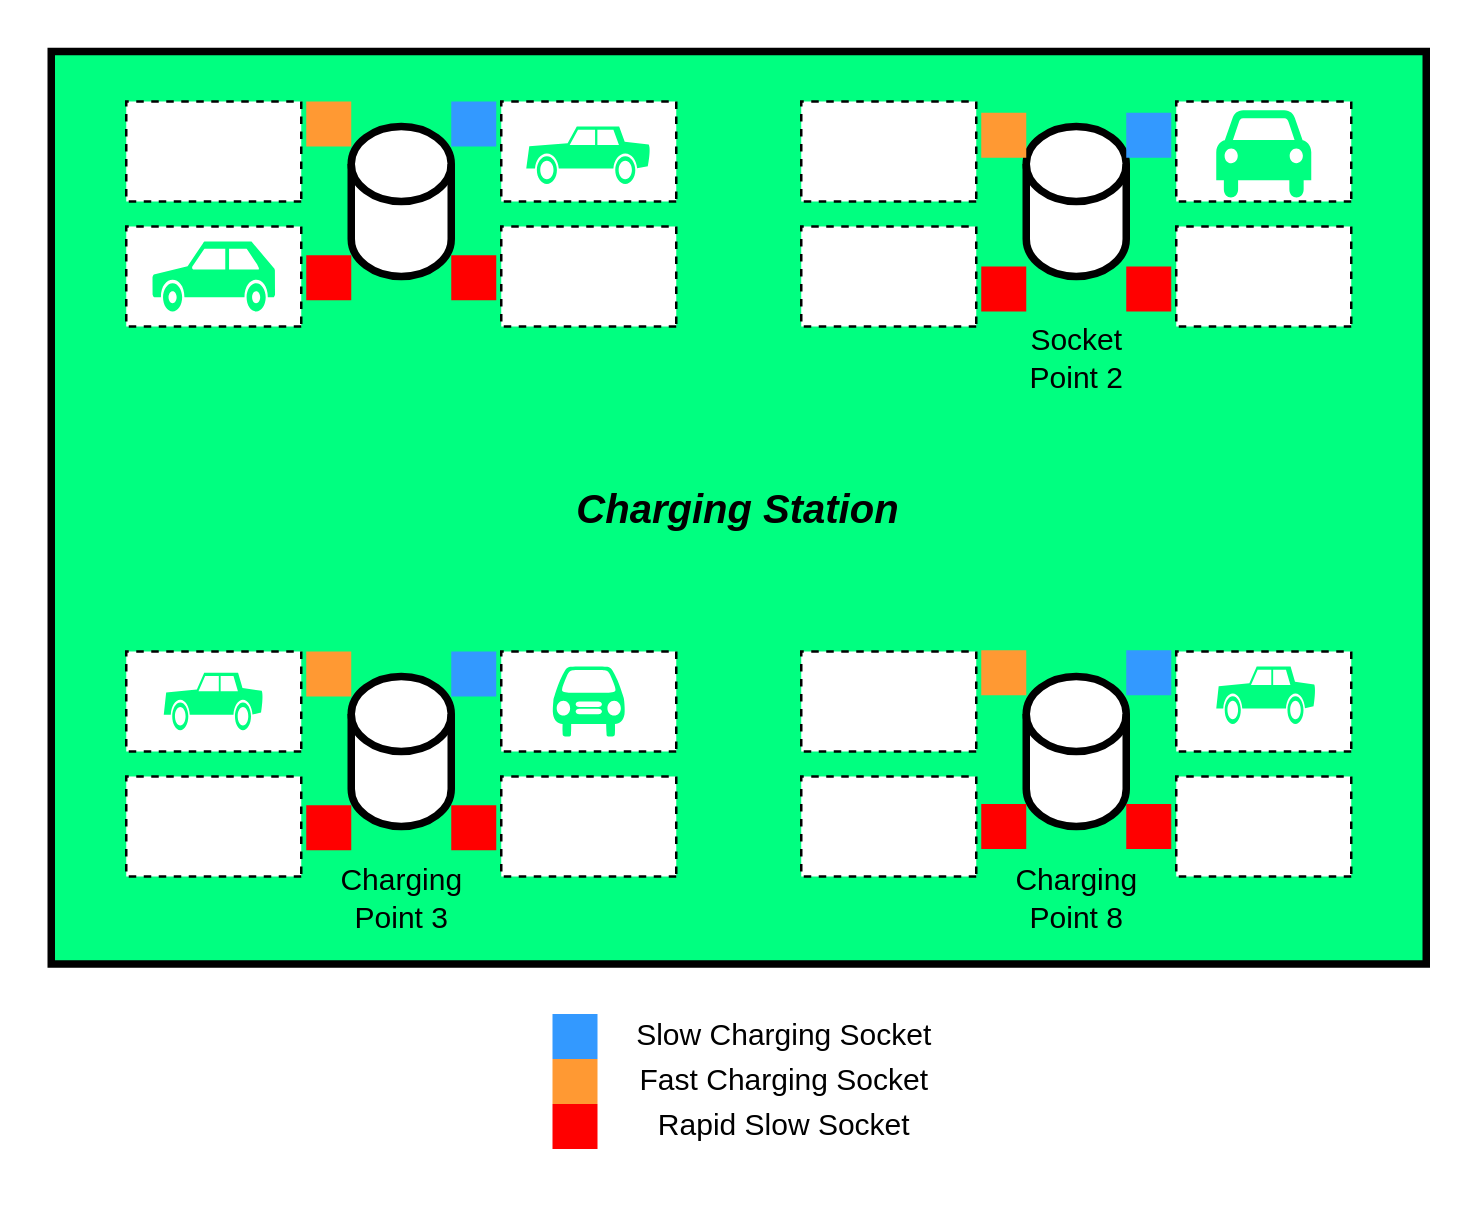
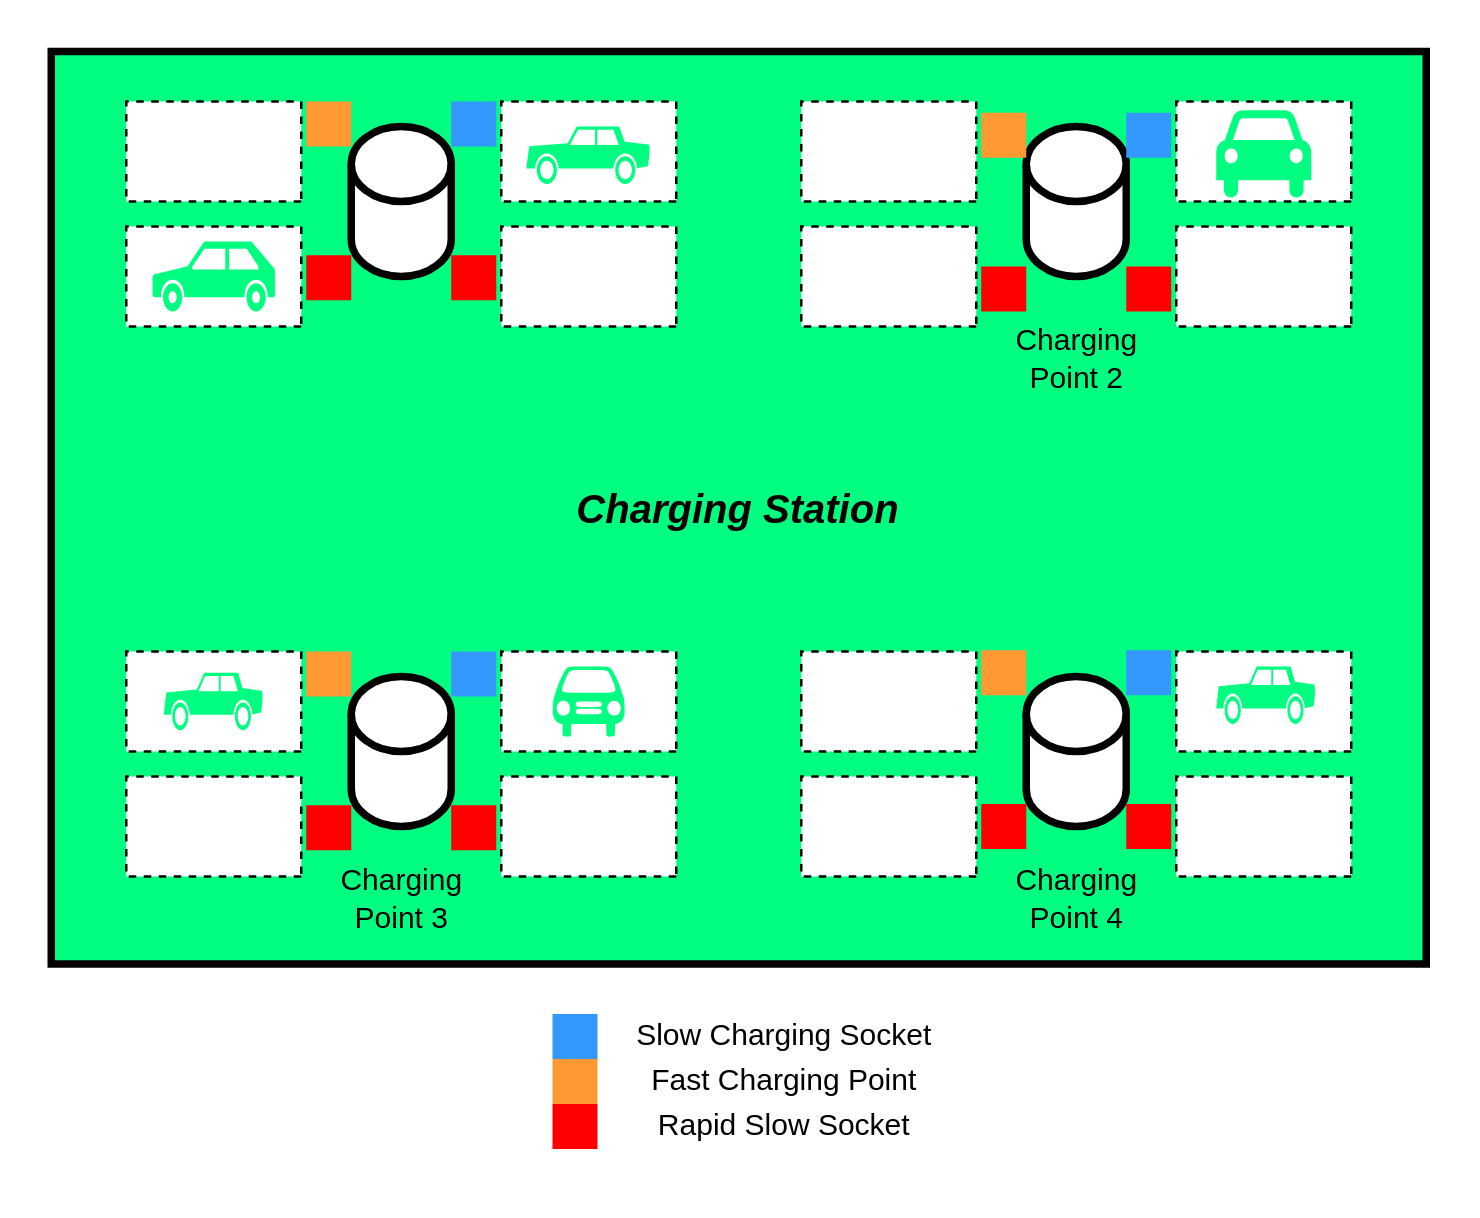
(1078, 359) -> (1078, 359)
(1078, 899) -> (1078, 899)
(785, 1081) -> (785, 1081)
